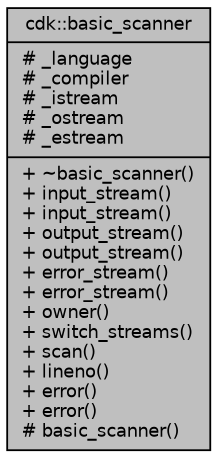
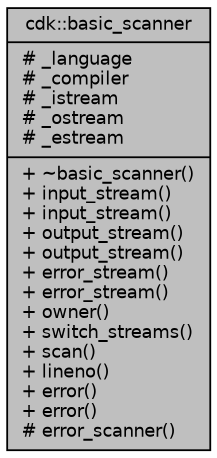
(101, 431) -> (99, 431)
